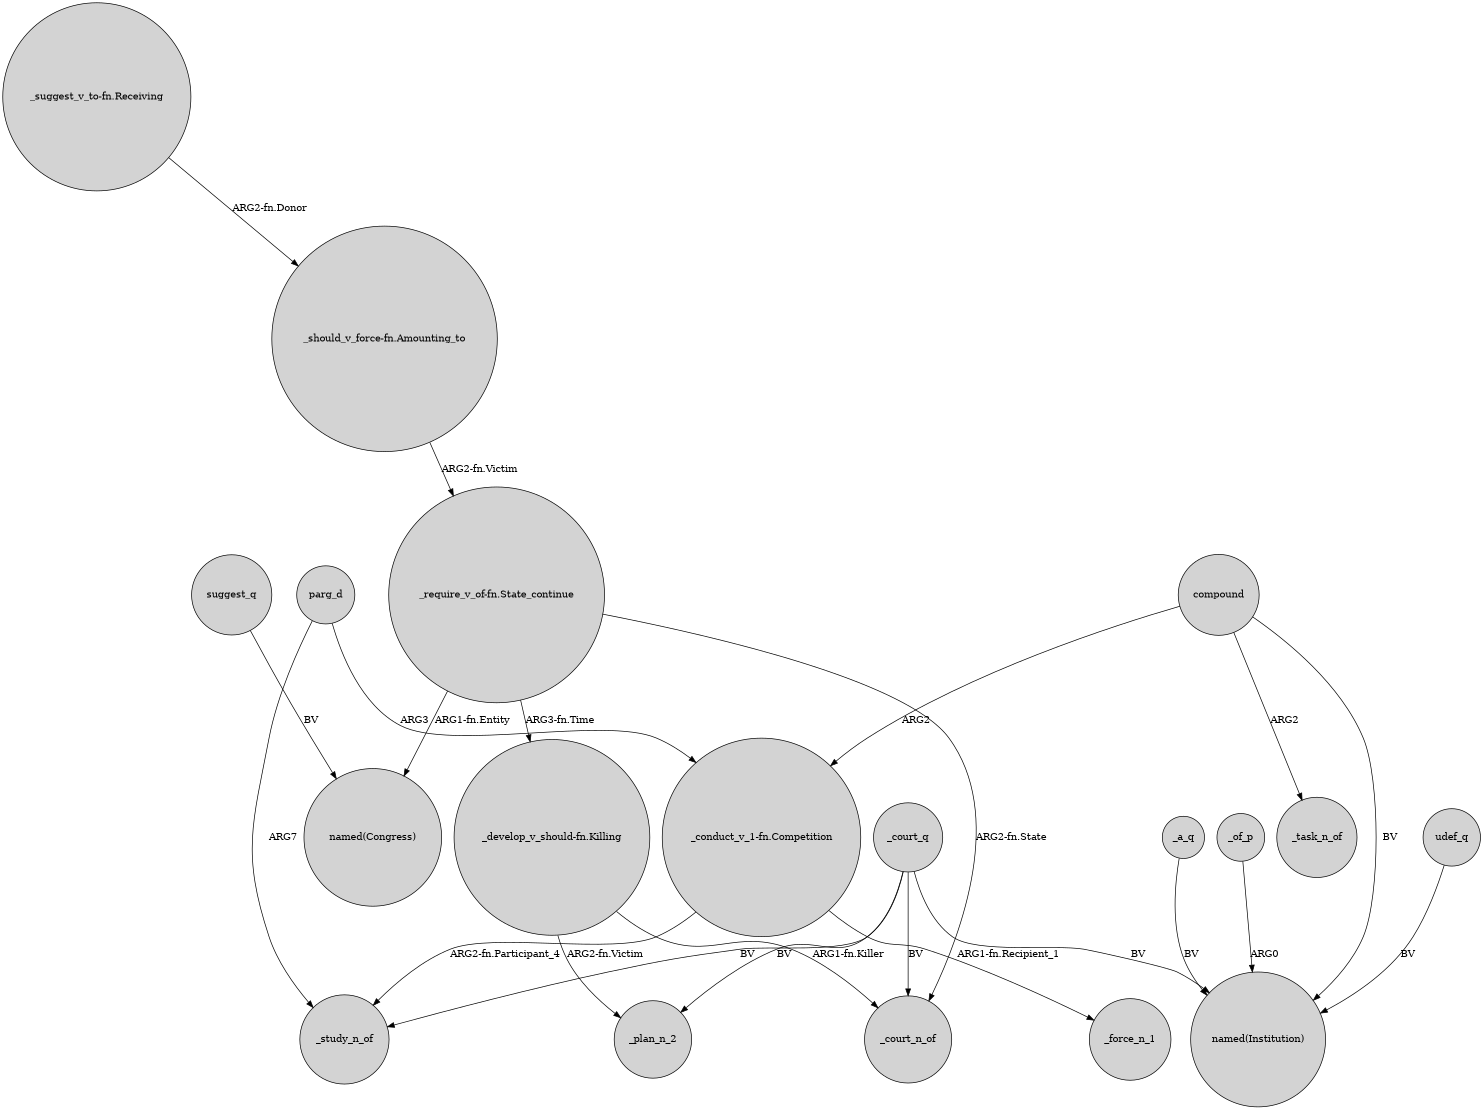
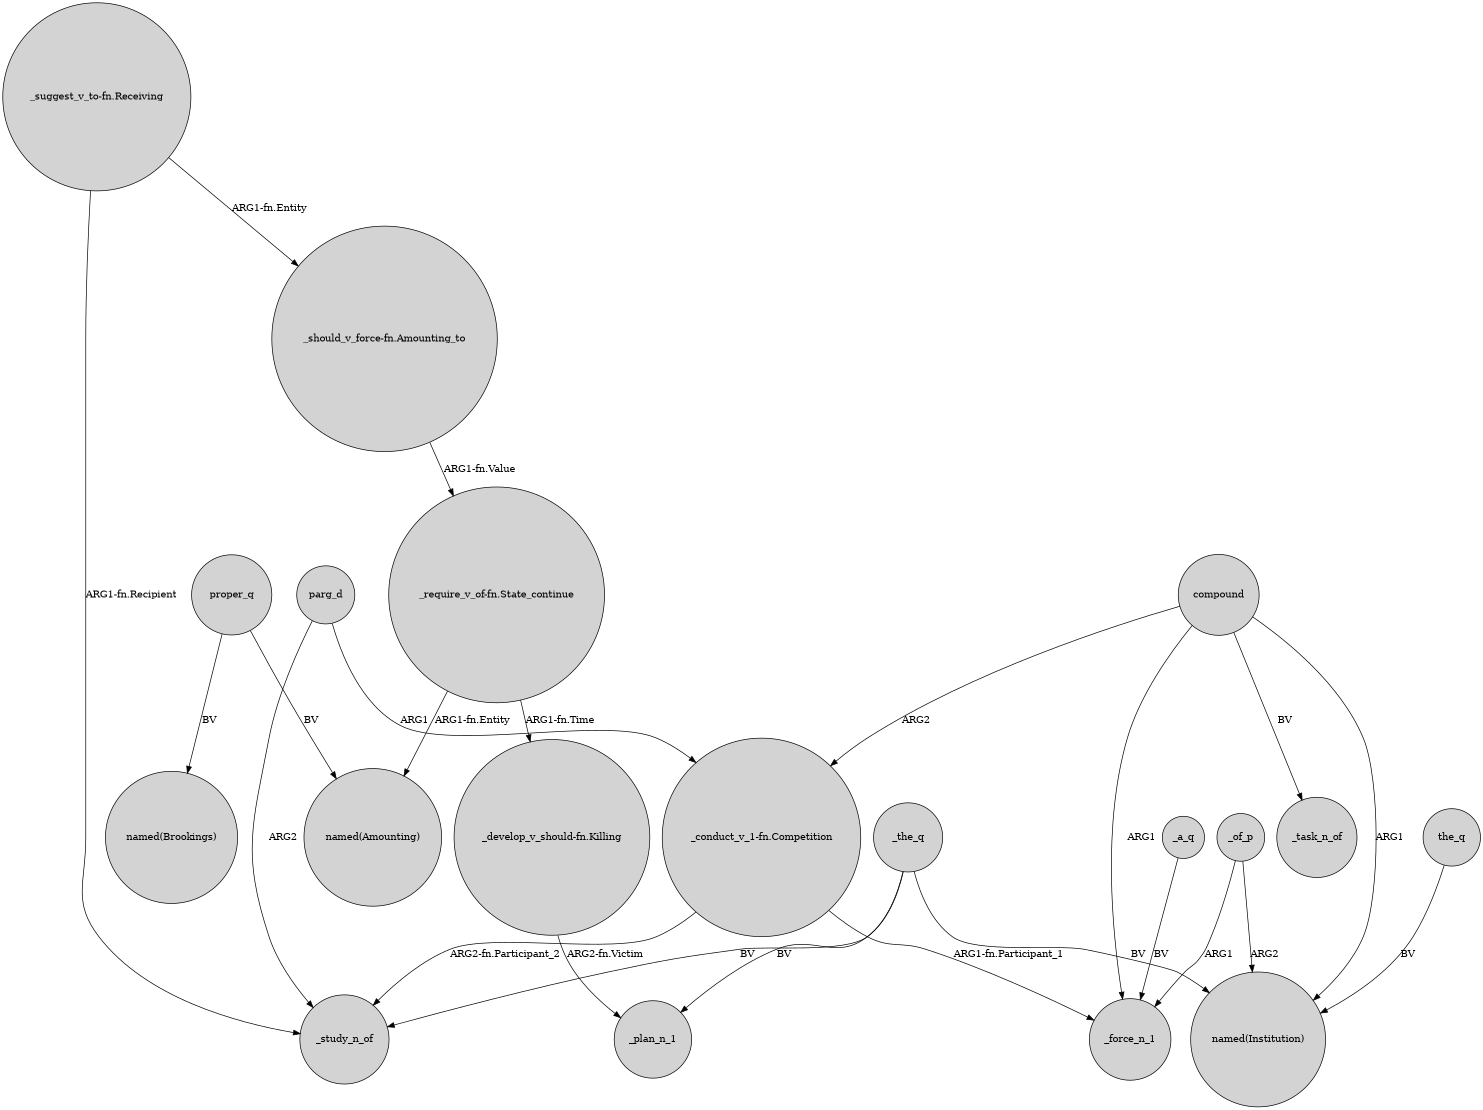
(270, 208) -> (270, 208)
(480, 469) -> (480, 469)
(232, 595) -> (232, 595)
none -> (86, 676)
(415, 720) -> (415, 720)
(560, 720) -> (560, 720)
(1285, 720) -> (1285, 720)
none -> (1115, 799)
none -> (172, 837)
(283, 837) -> (283, 837)
(373, 837) -> (373, 837)
(908, 837) -> (908, 837)
(1390, 837) -> (1390, 837)
(1452, 837) -> (1452, 837)
(1176, 927) -> (1160, 925)
none -> (1210, 938)
(505, 954) -> (505, 954)
(1009, 954) -> (1009, 954)
(1265, 954) -> (1265, 954)
(653, 1039) -> (653, 1039)
(908, 1039) -> none
